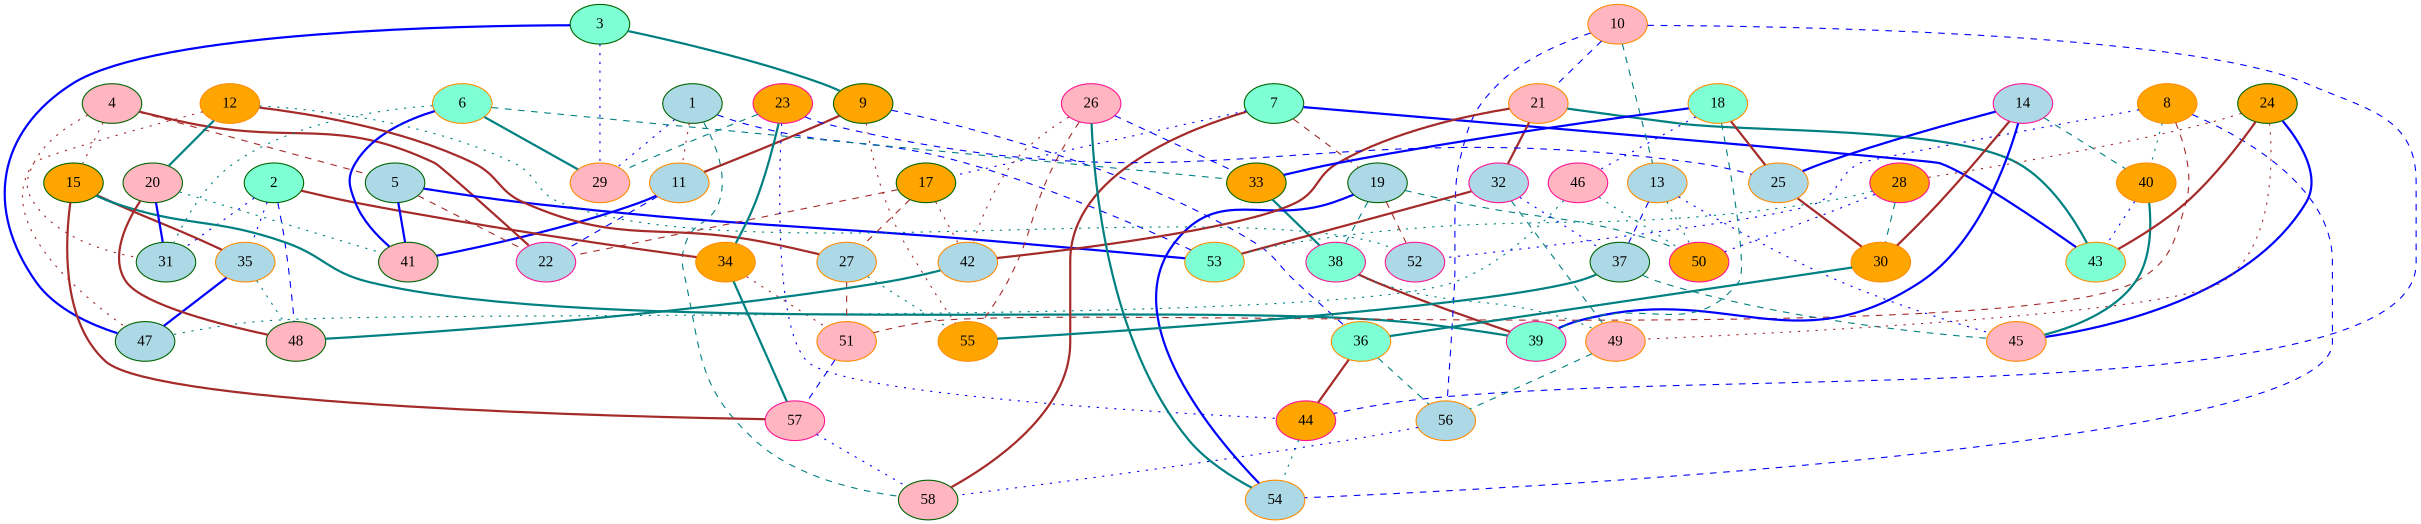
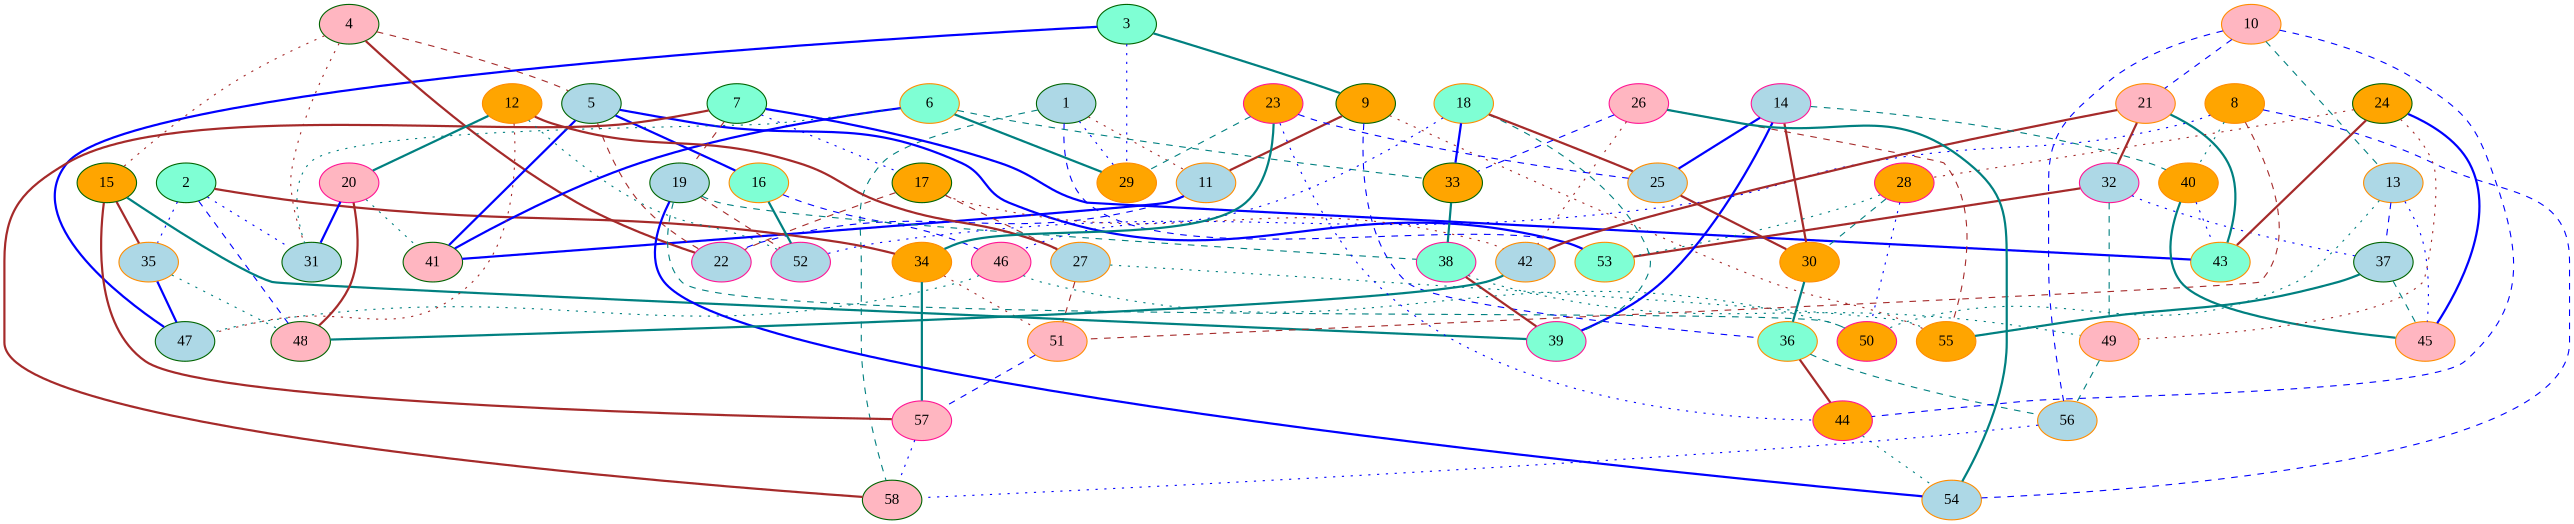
(153, 183) -> (349, 183)
(600, 183) -> (1127, 183)
none -> (759, 183)
